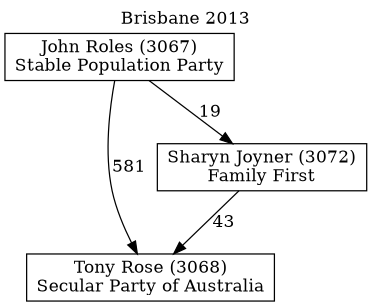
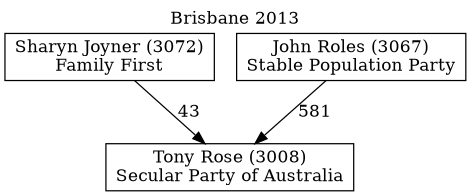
(186, 108) -> none
(151, 278) -> (230, 167)
